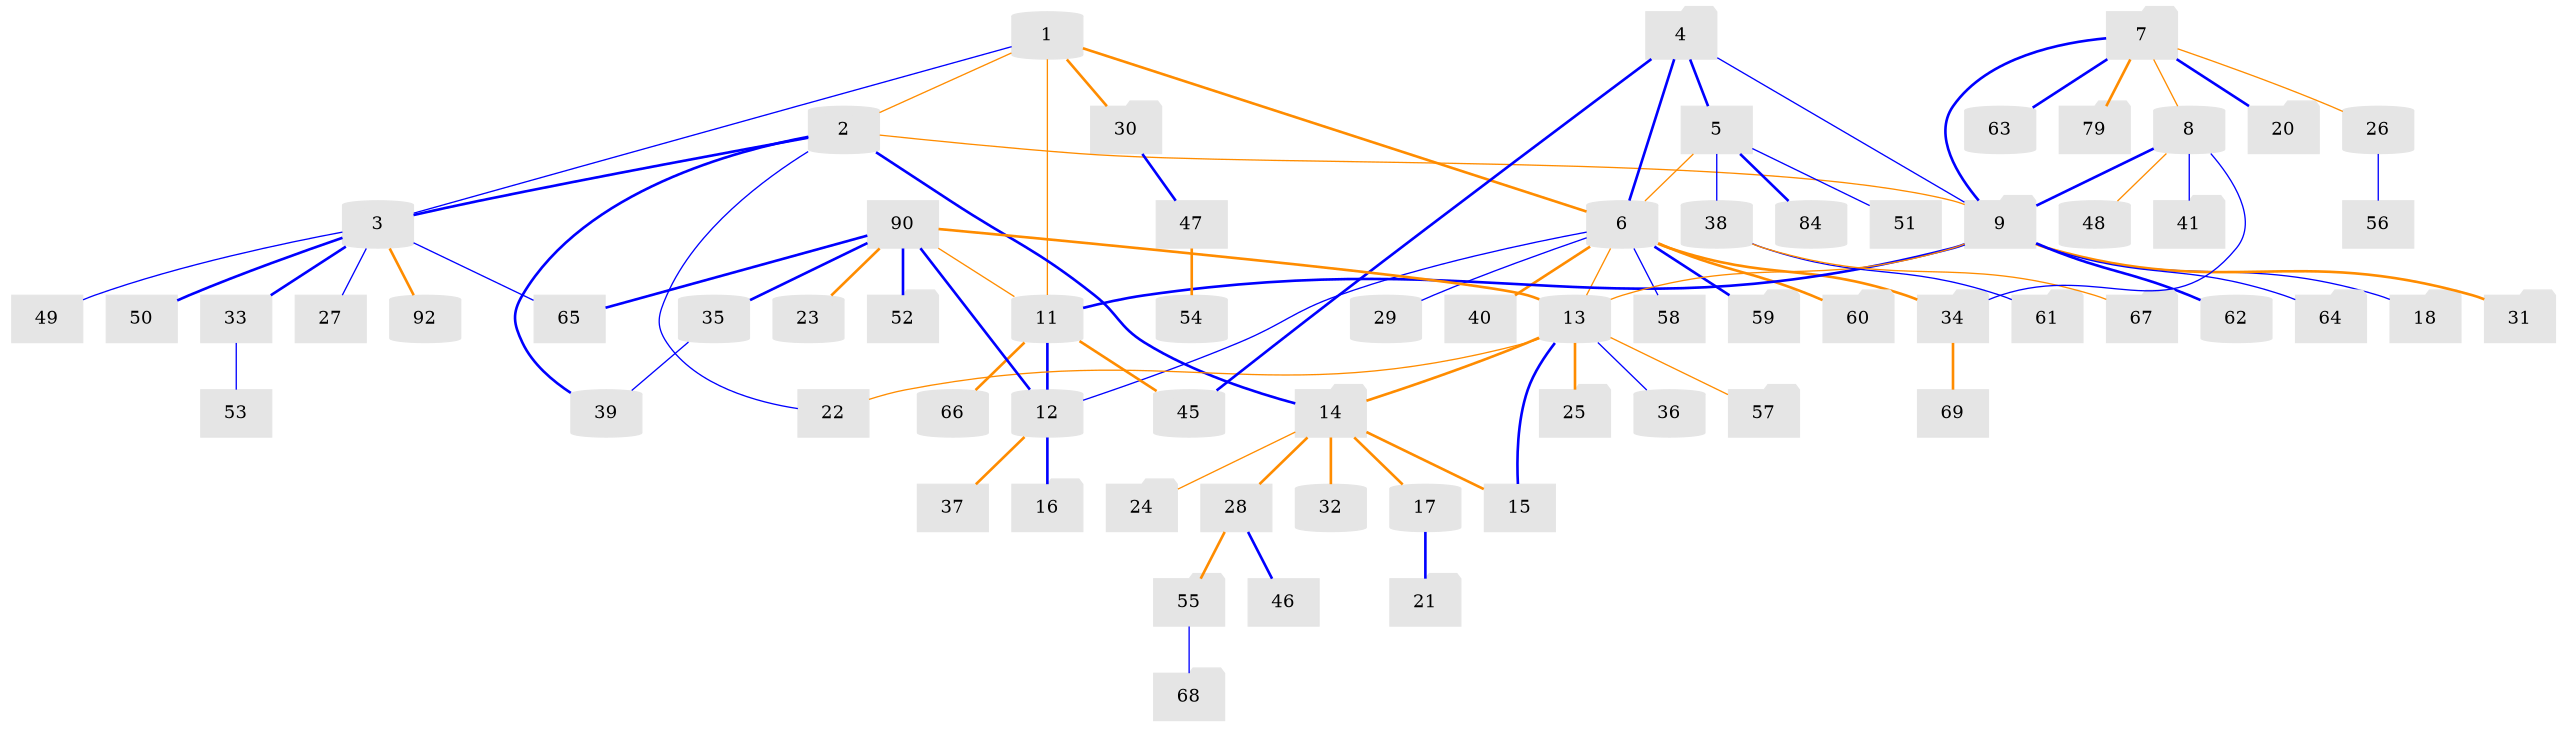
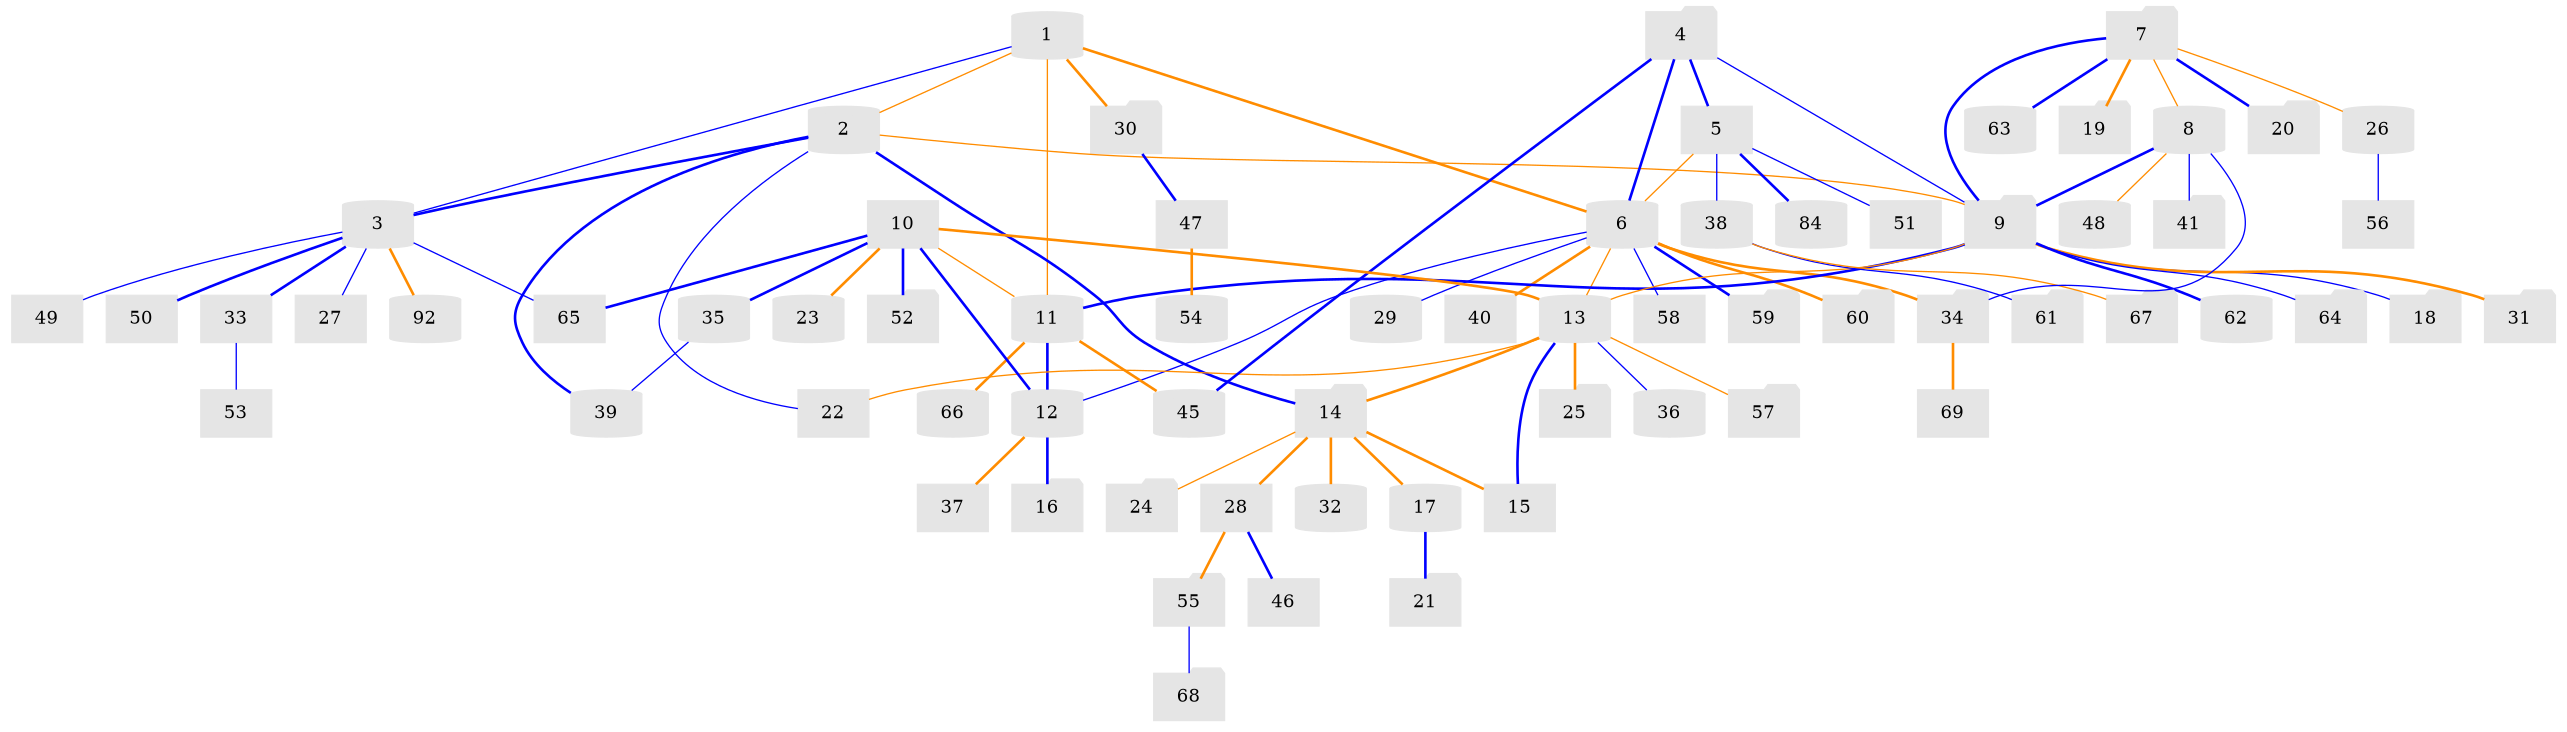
(2095, 130) -> (2095, 130)
(903, 224) -> (903, 224)
